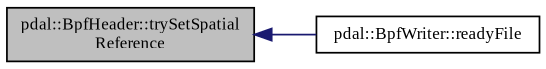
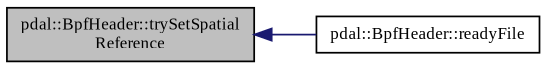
(428, 35) -> (428, 35)
